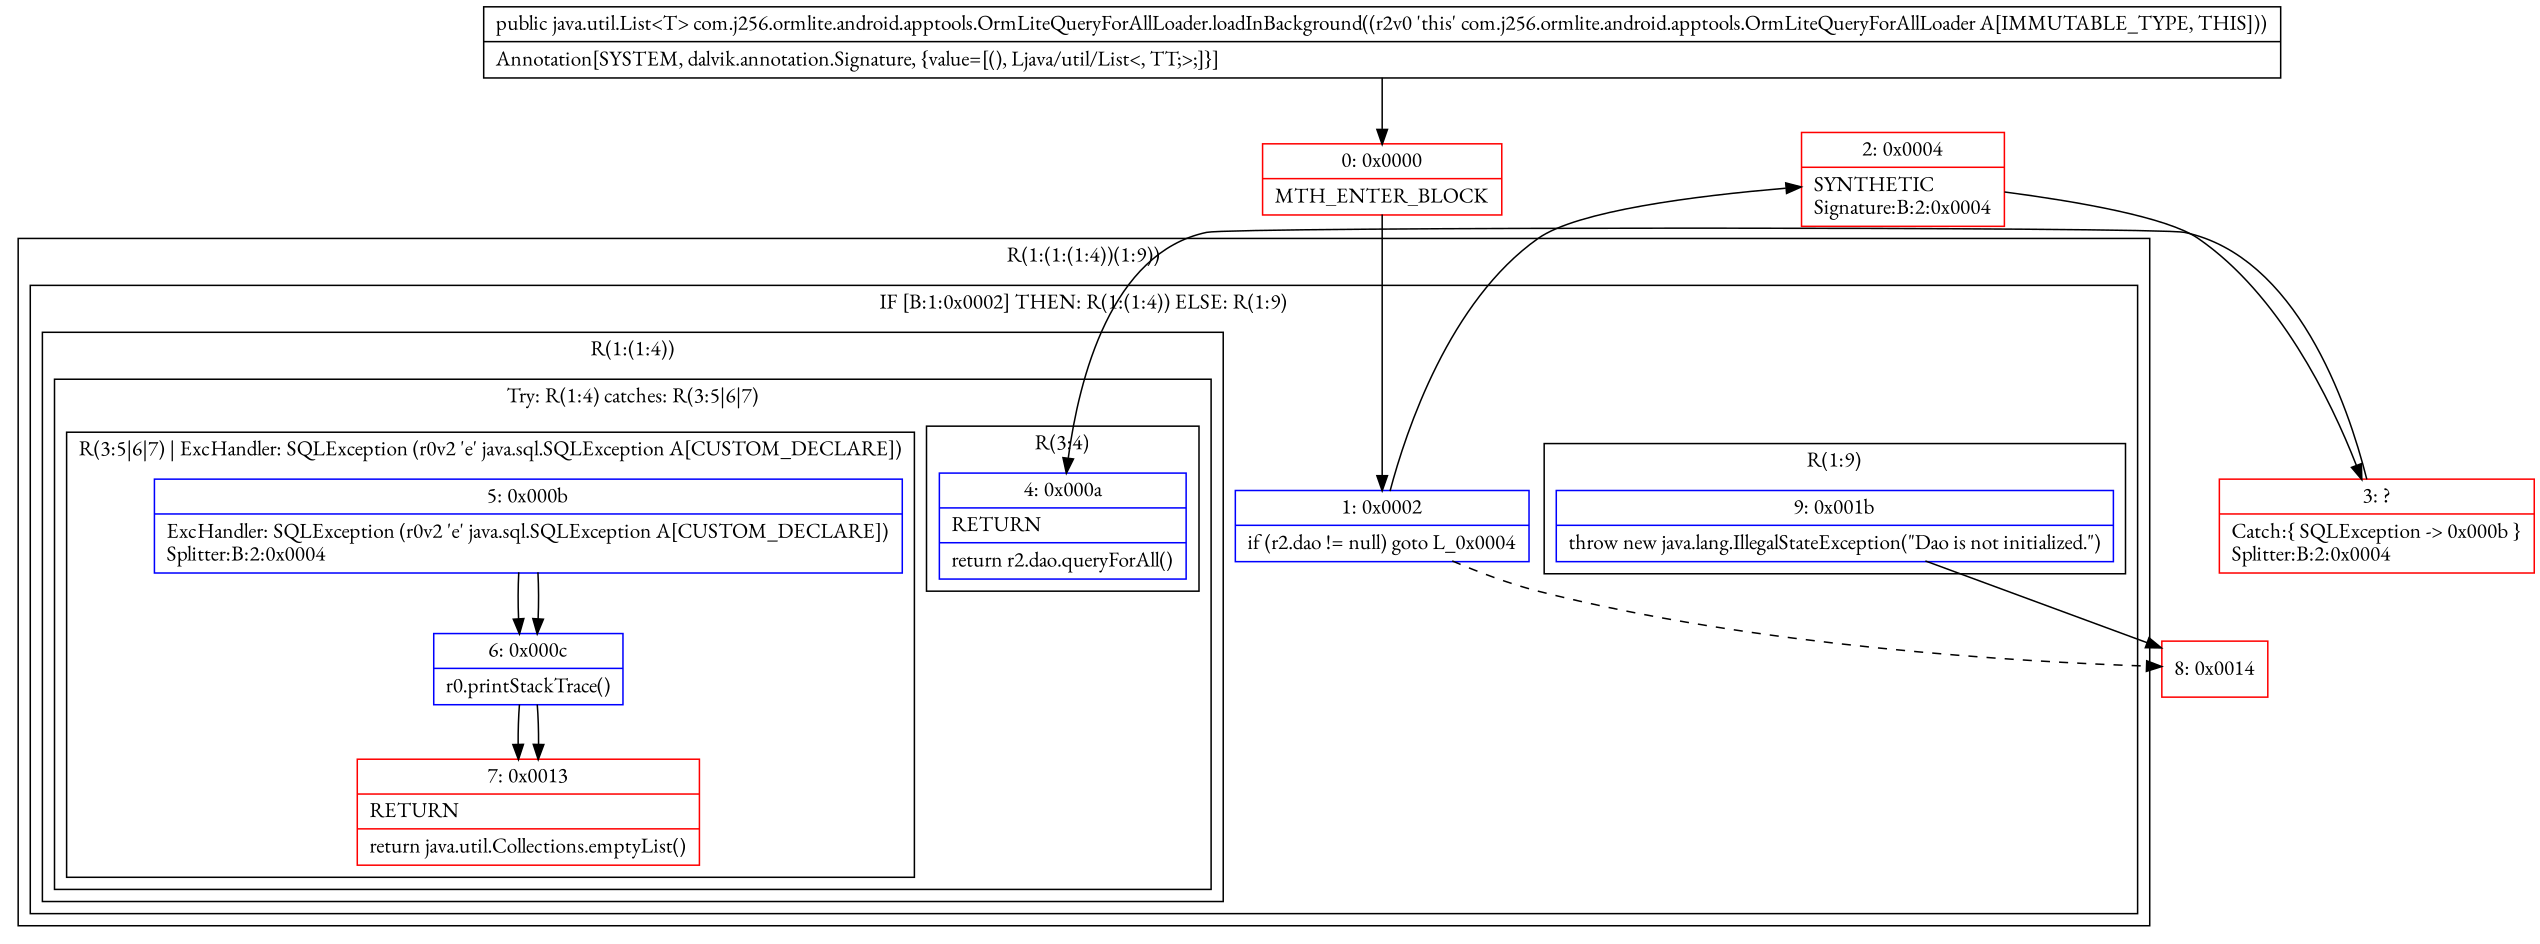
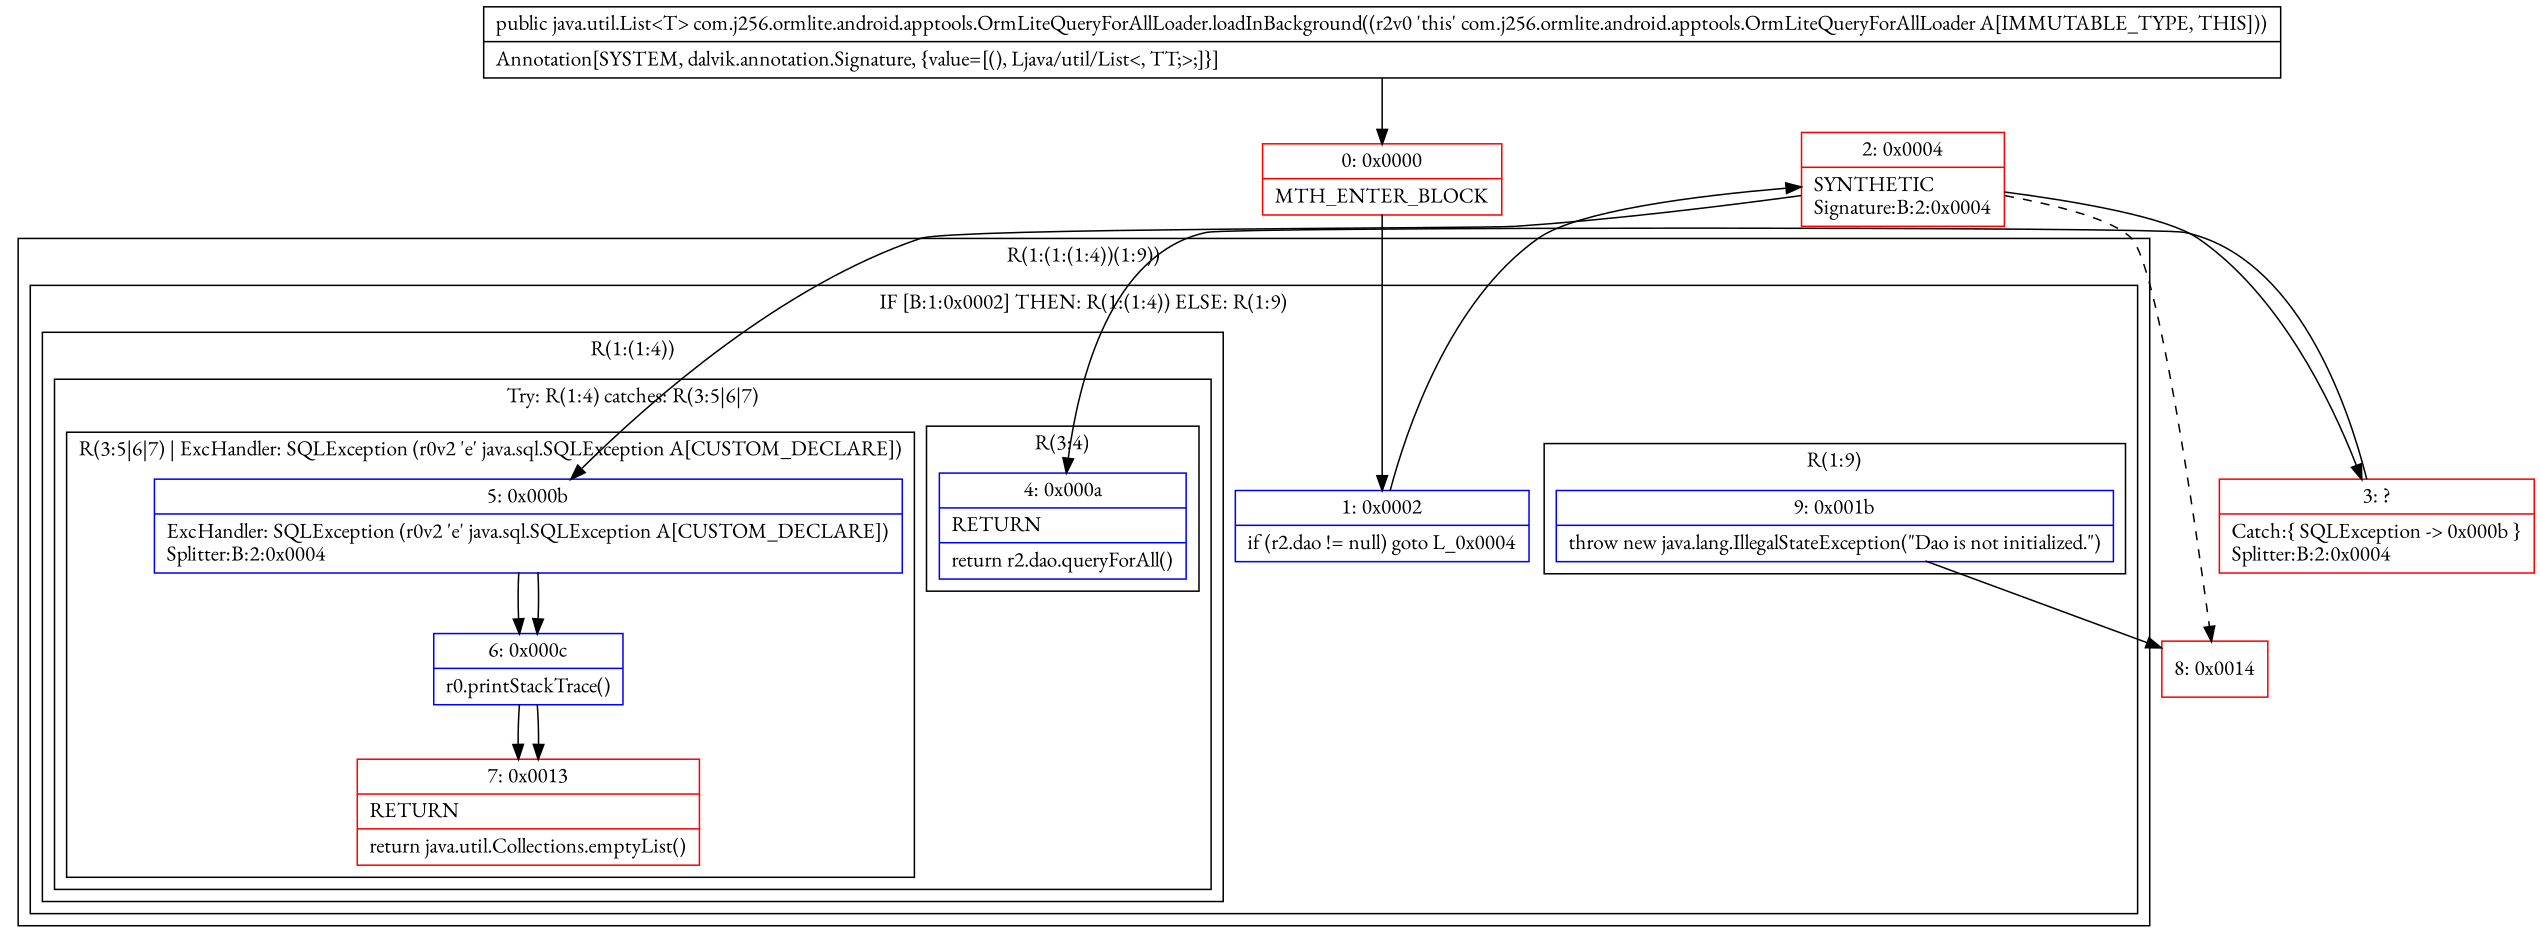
none -> (868, 259)
(1795, 638) -> (2167, 364)
